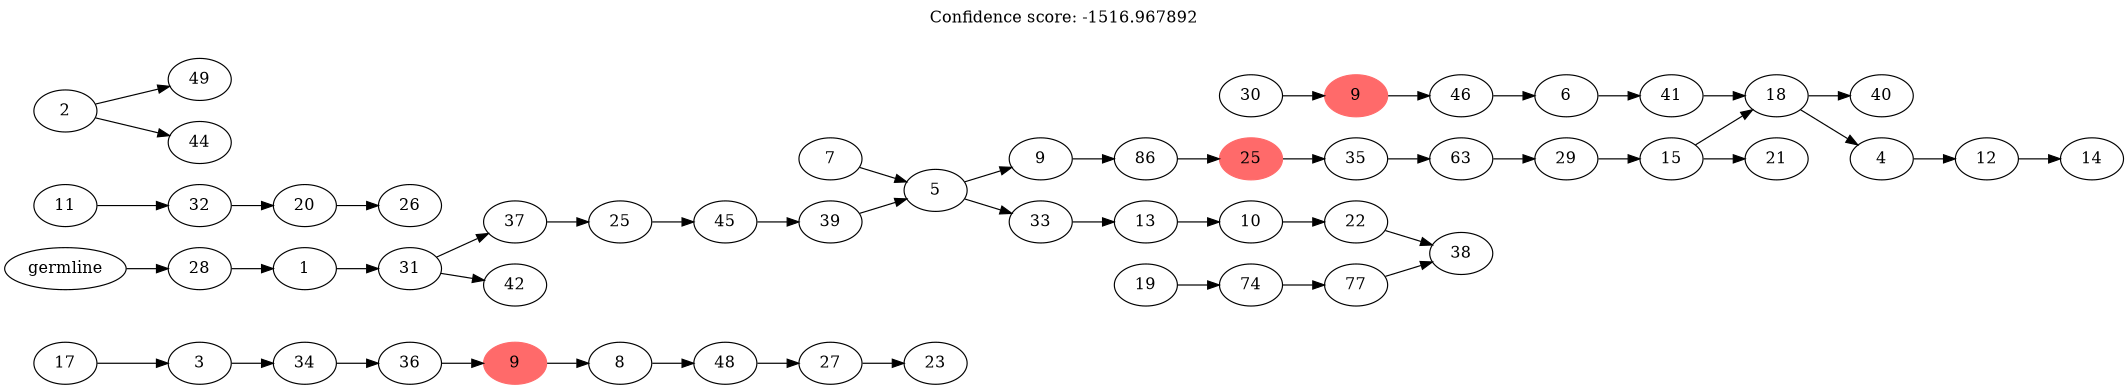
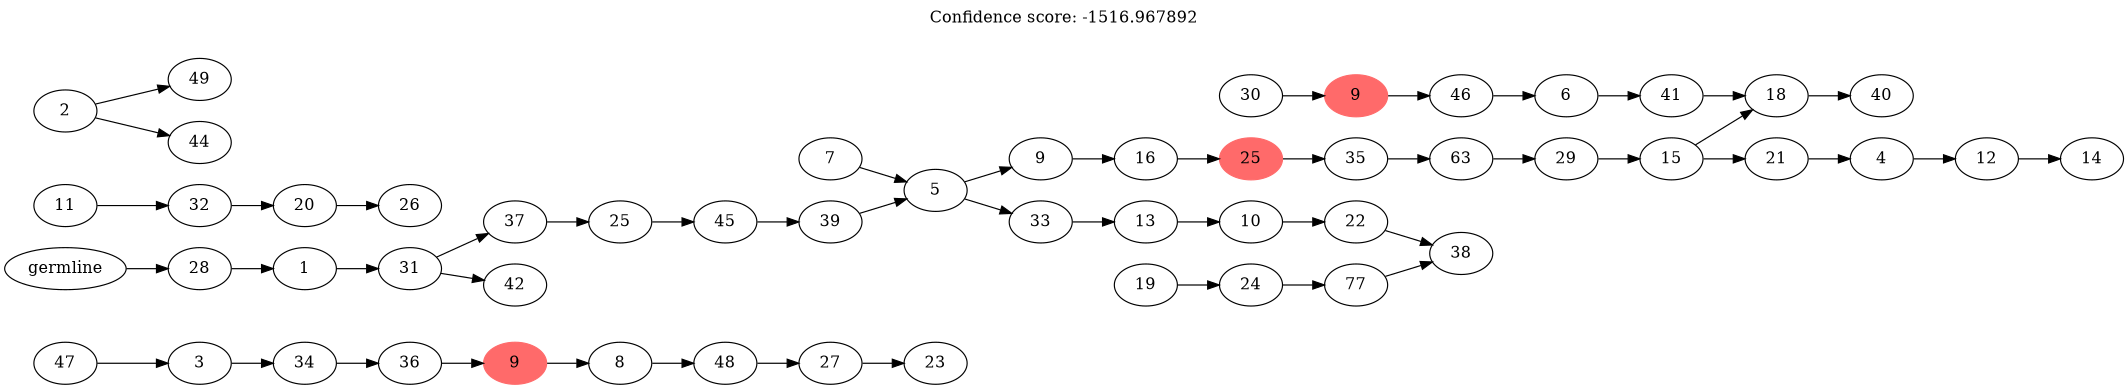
(1824, 124) -> (1823, 159)
(1146, 159) -> (1146, 159)
(1251, 285) -> (1251, 285)
(65, 363) -> (65, 363)
